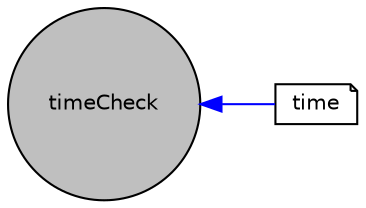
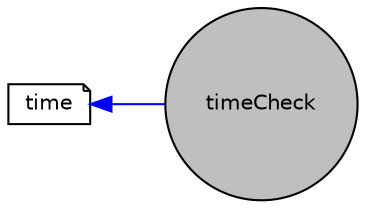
(248, 104) -> (139, 104)
